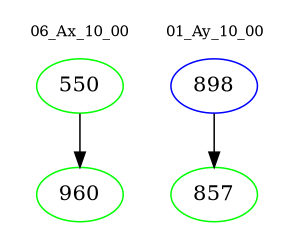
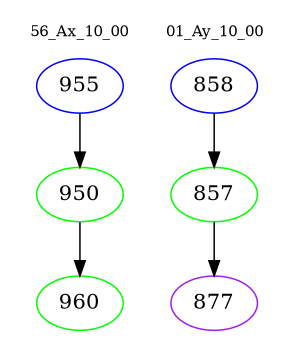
(80, 32) -> (80, 32)
(80, 86) -> (80, 195)
none -> (80, 86)
(214, 86) -> (214, 86)
none -> (214, 303)
